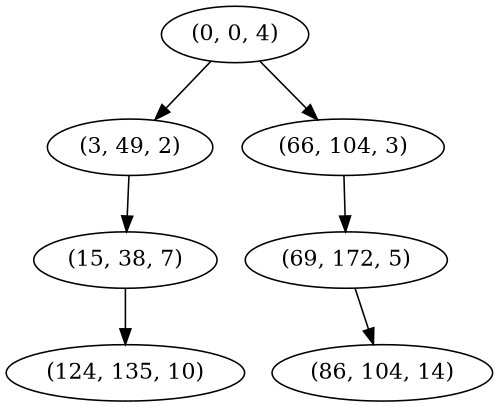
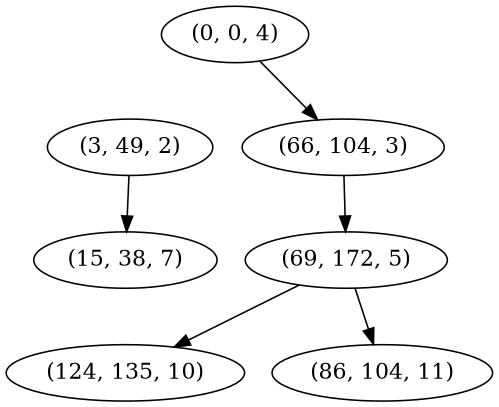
(189, 85) -> none
(125, 309) -> (244, 313)
(382, 373) -> (382, 373)
